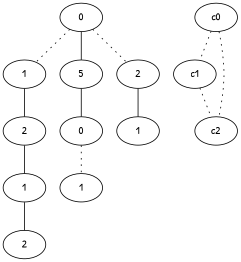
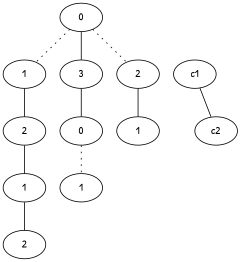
(216, 17) -> none
(81, 74) -> (81, 74)
(205, 102) -> (205, 102)
